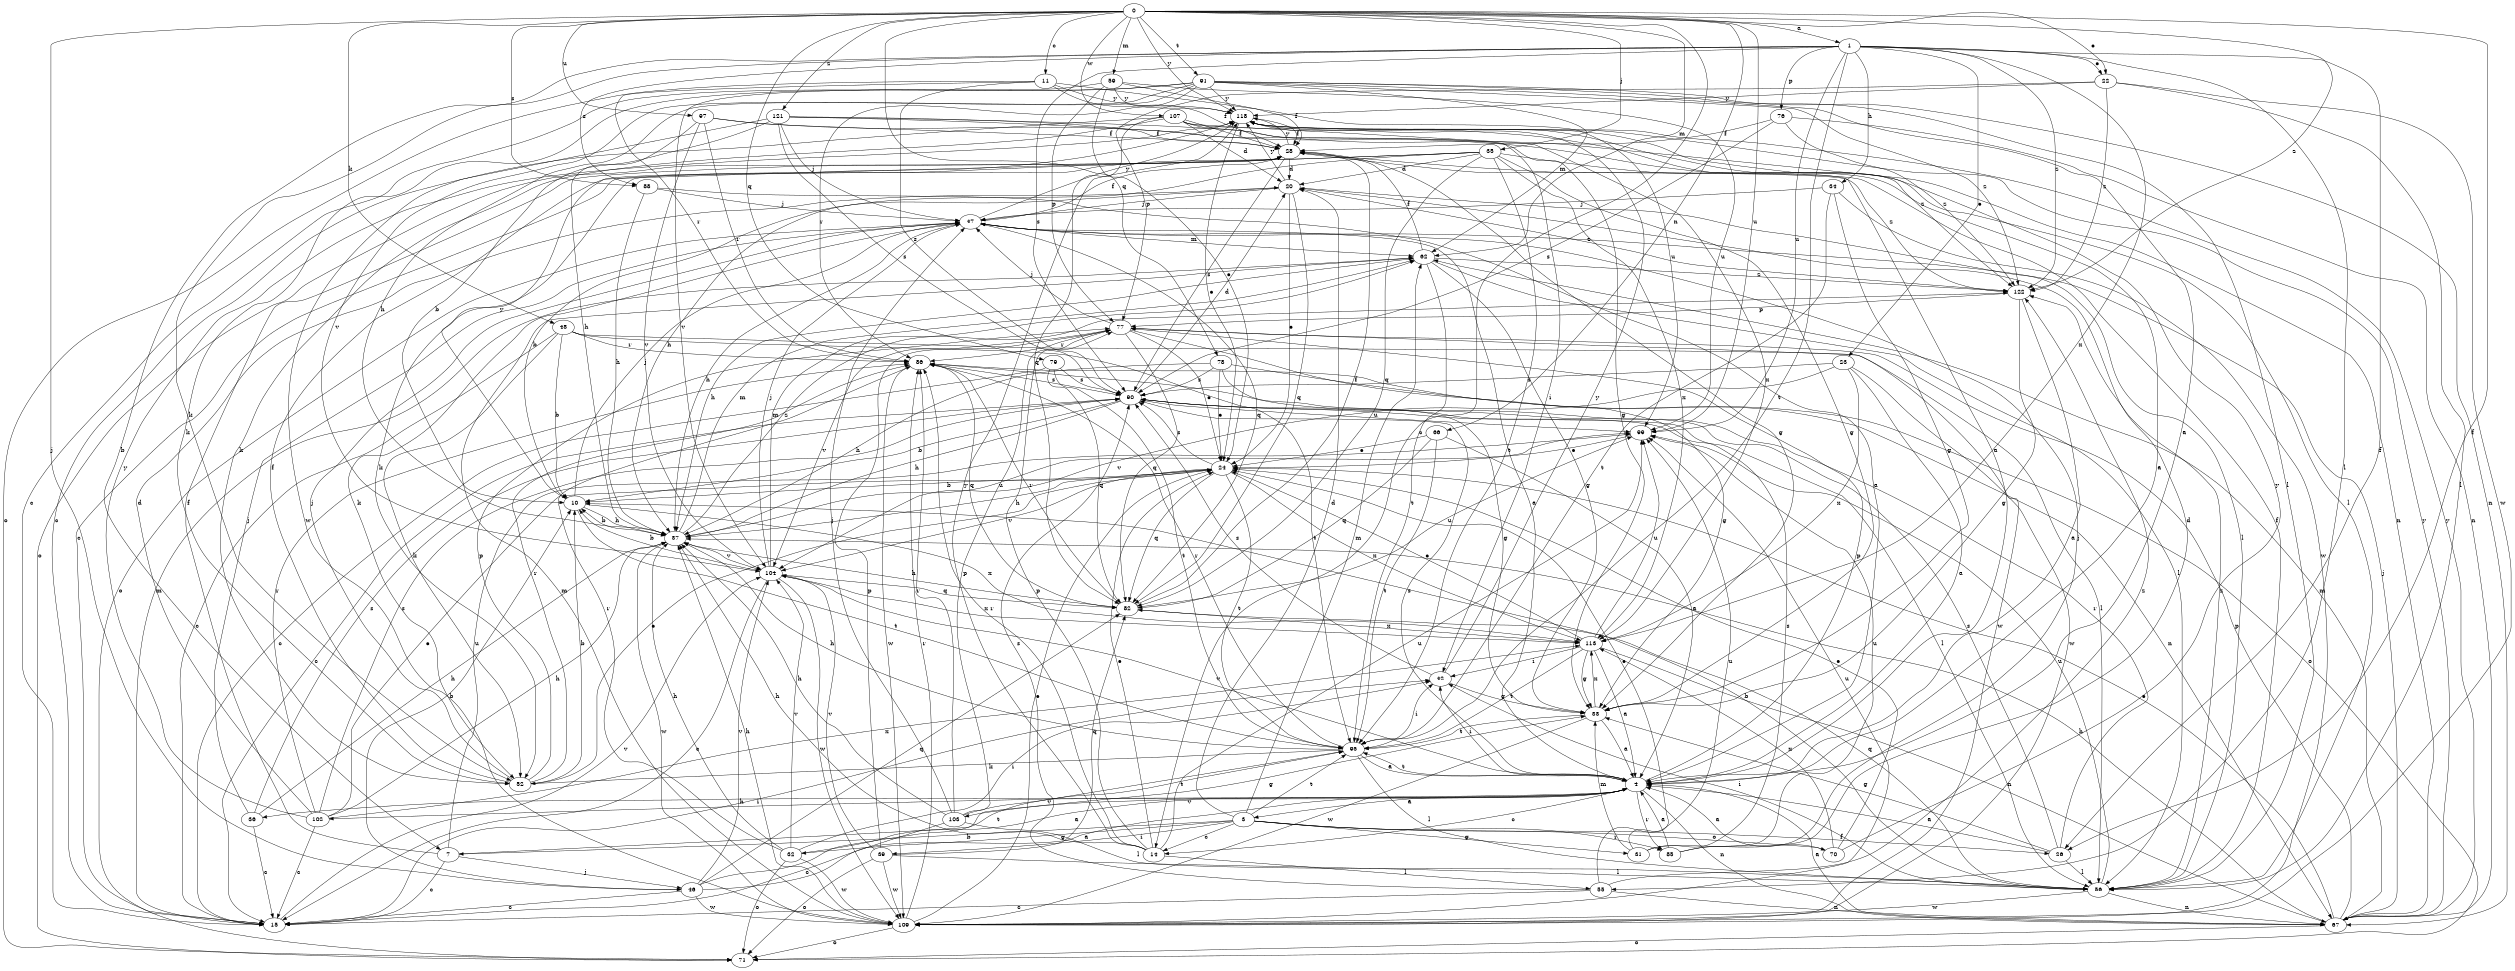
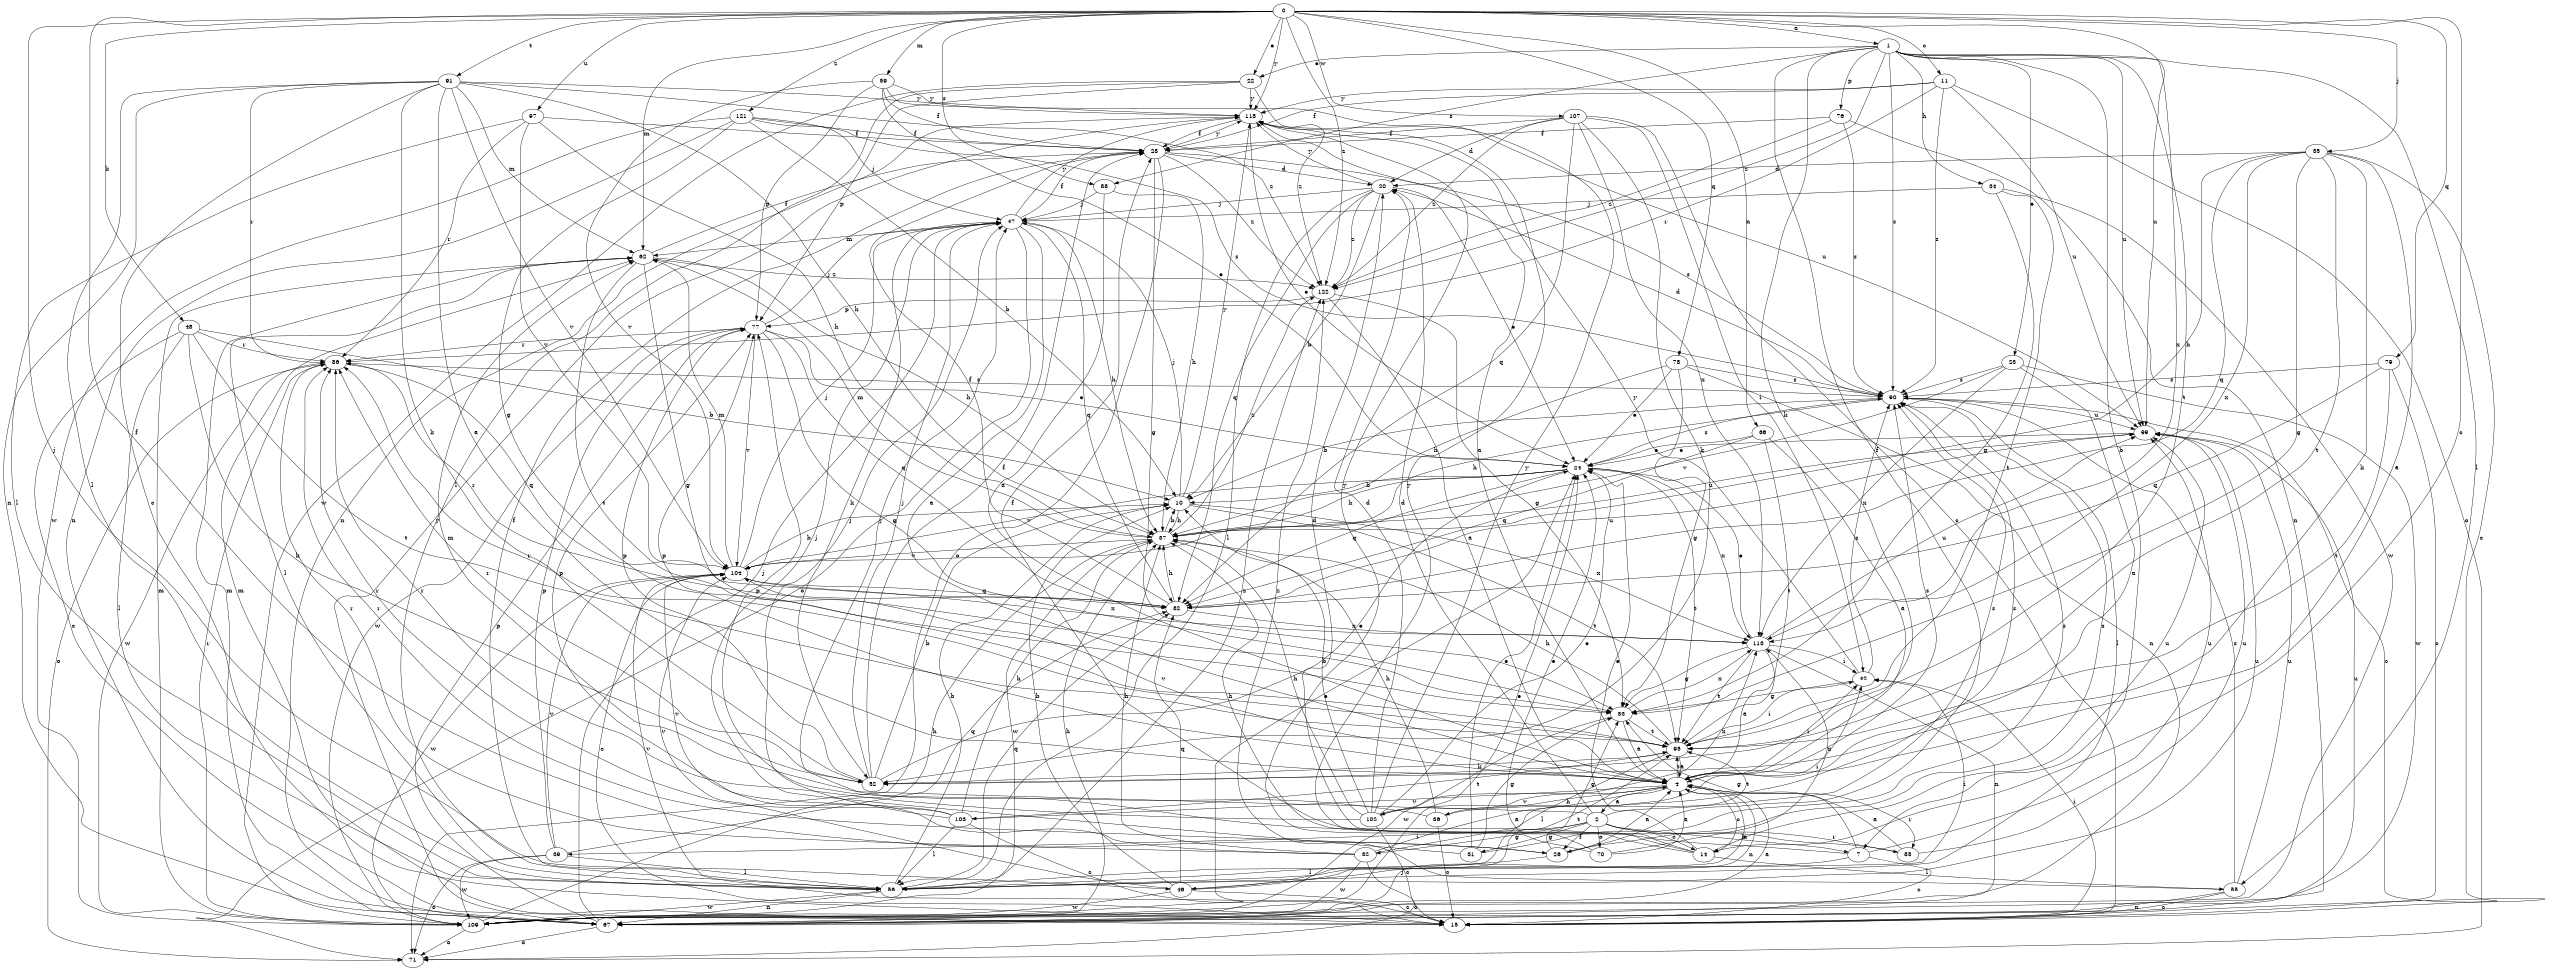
(2424, 521) -> (343, 521)
none -> (1324, 620)
(1025, 644) -> none
(1603, 784) -> (1512, 784)
(1244, 820) -> (1597, 820)
